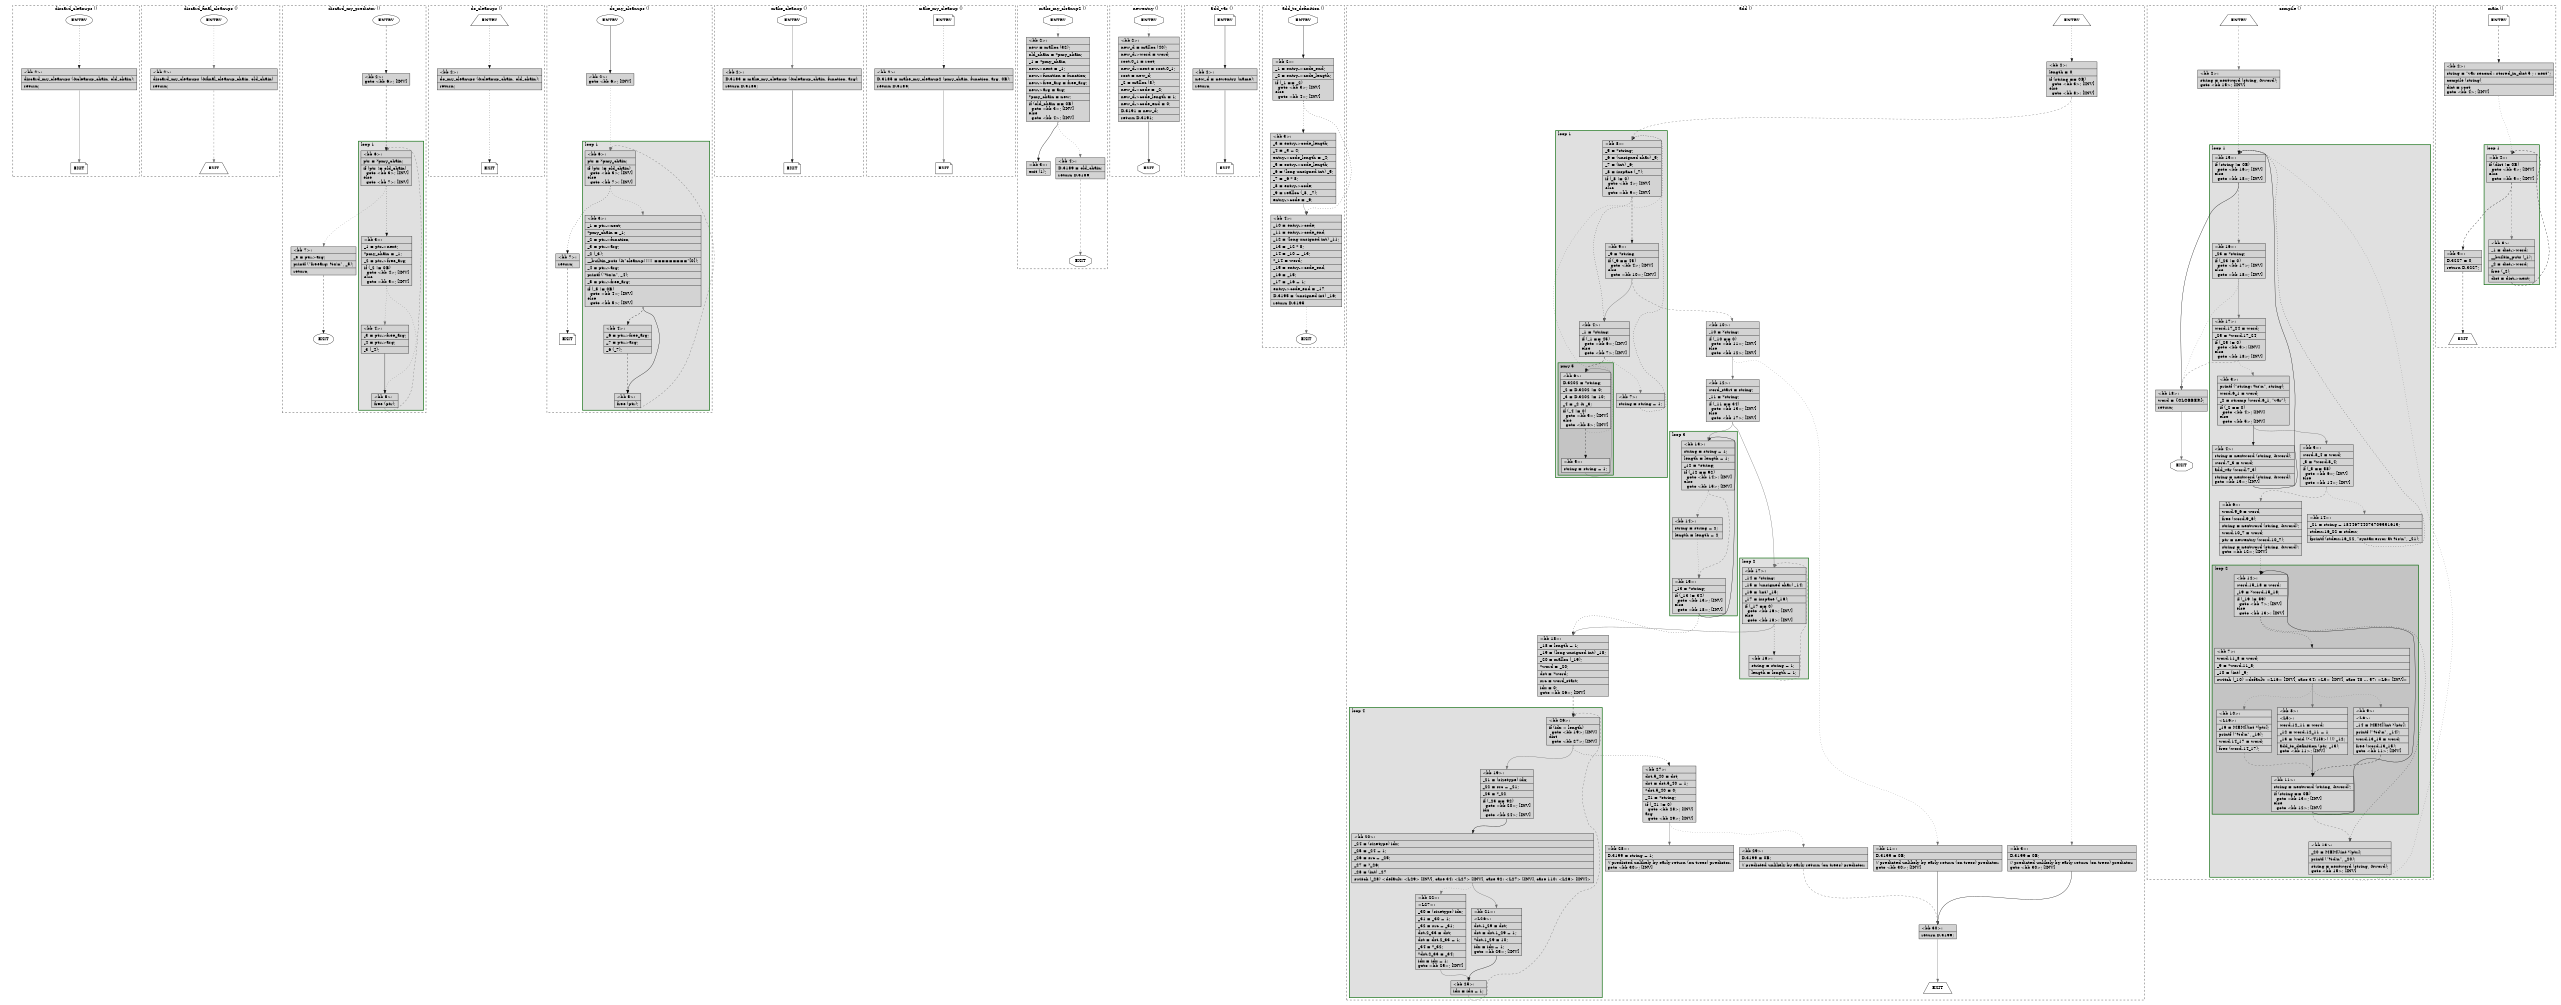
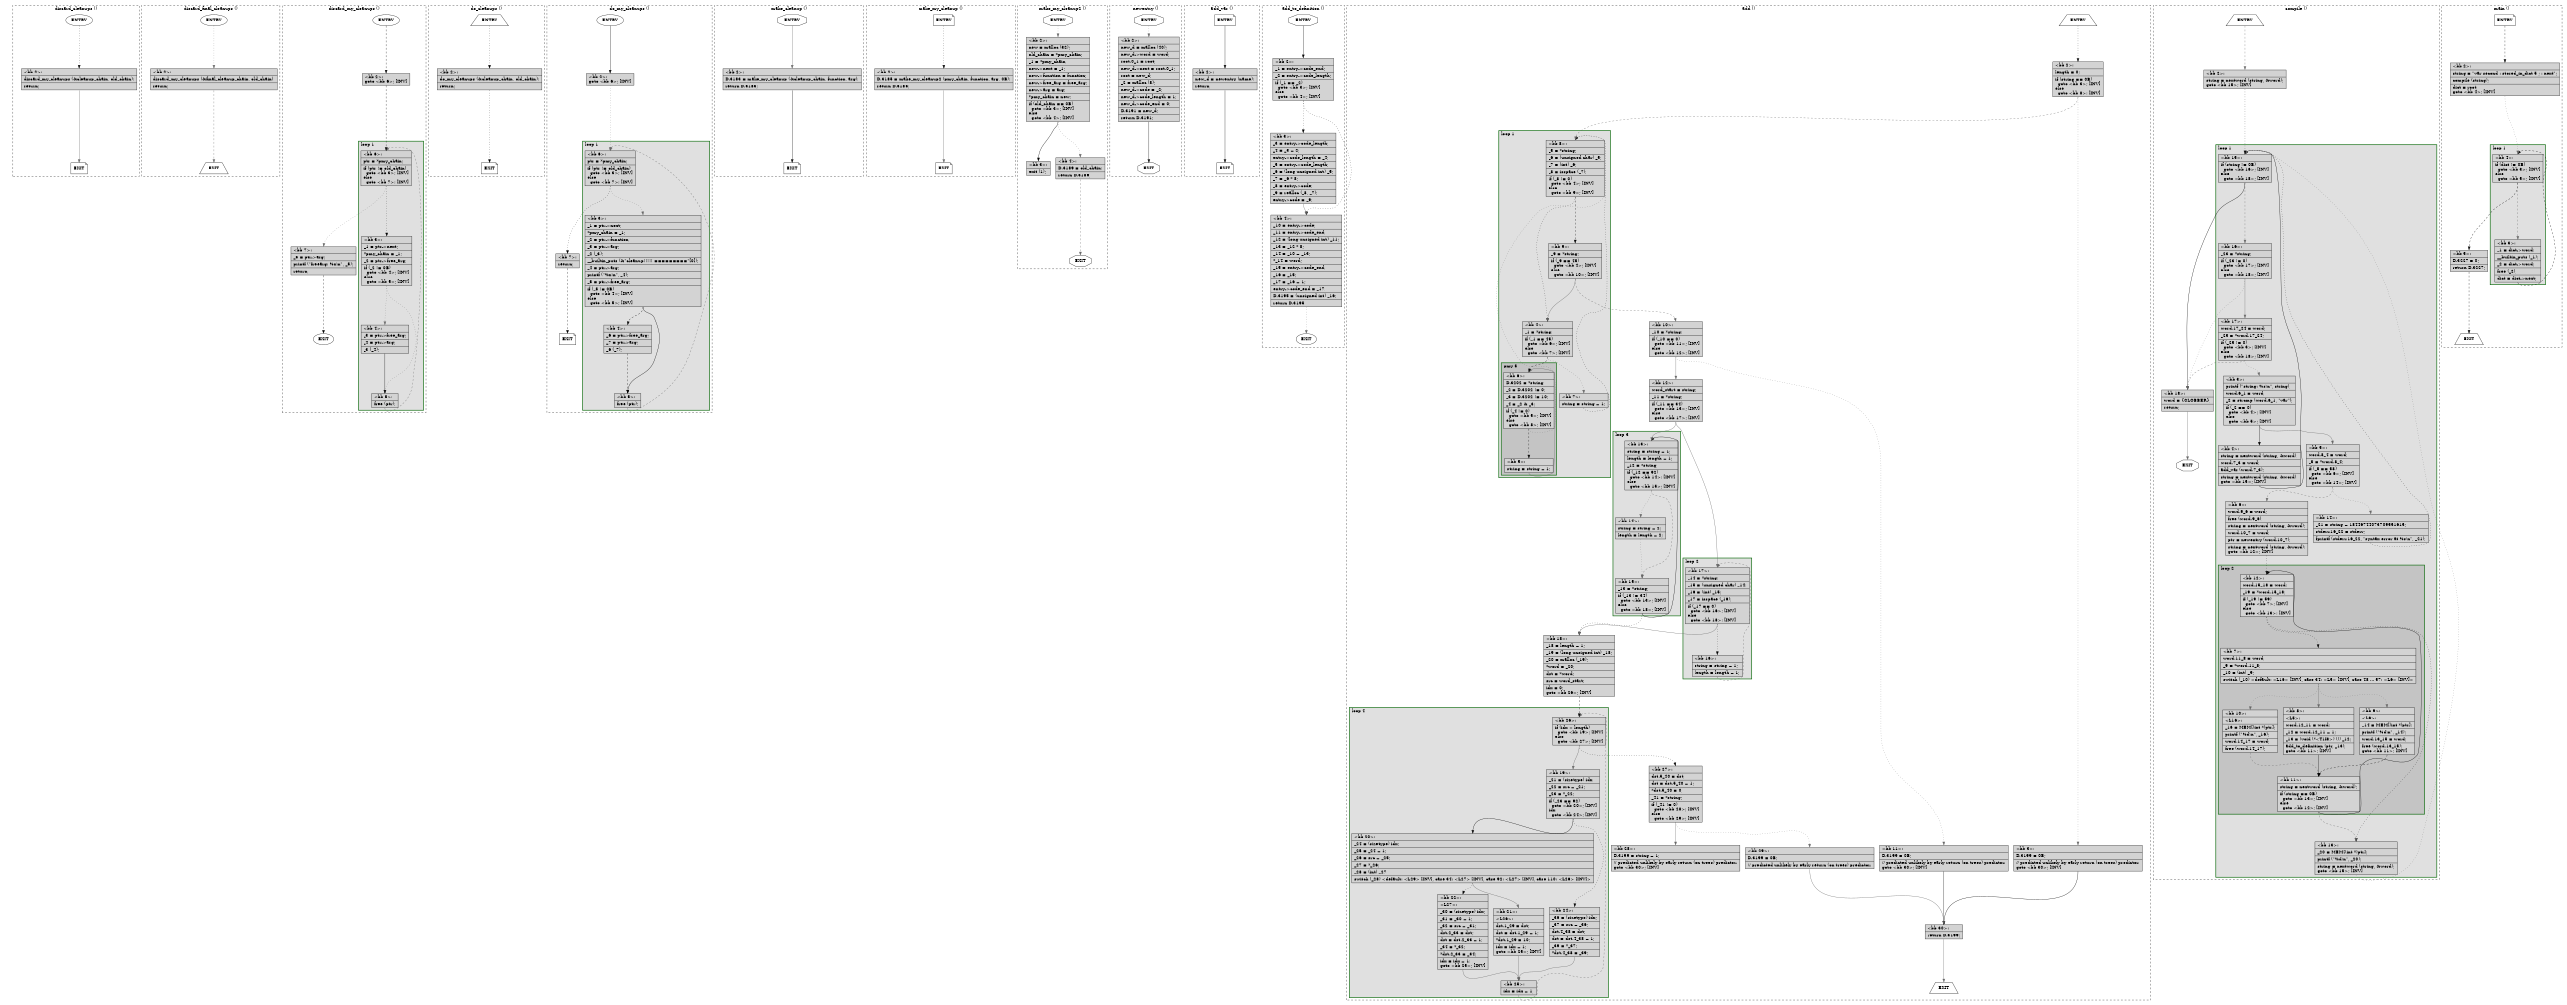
(354, 9) -> (354, 9)
(1553, 737) -> (1560, 737)
(1649, 814) -> (1656, 814)
(1458, 889) -> (1469, 888)
(1869, 897) -> (1875, 897)
none -> (1575, 932)
(1484, 968) -> (1519, 967)
